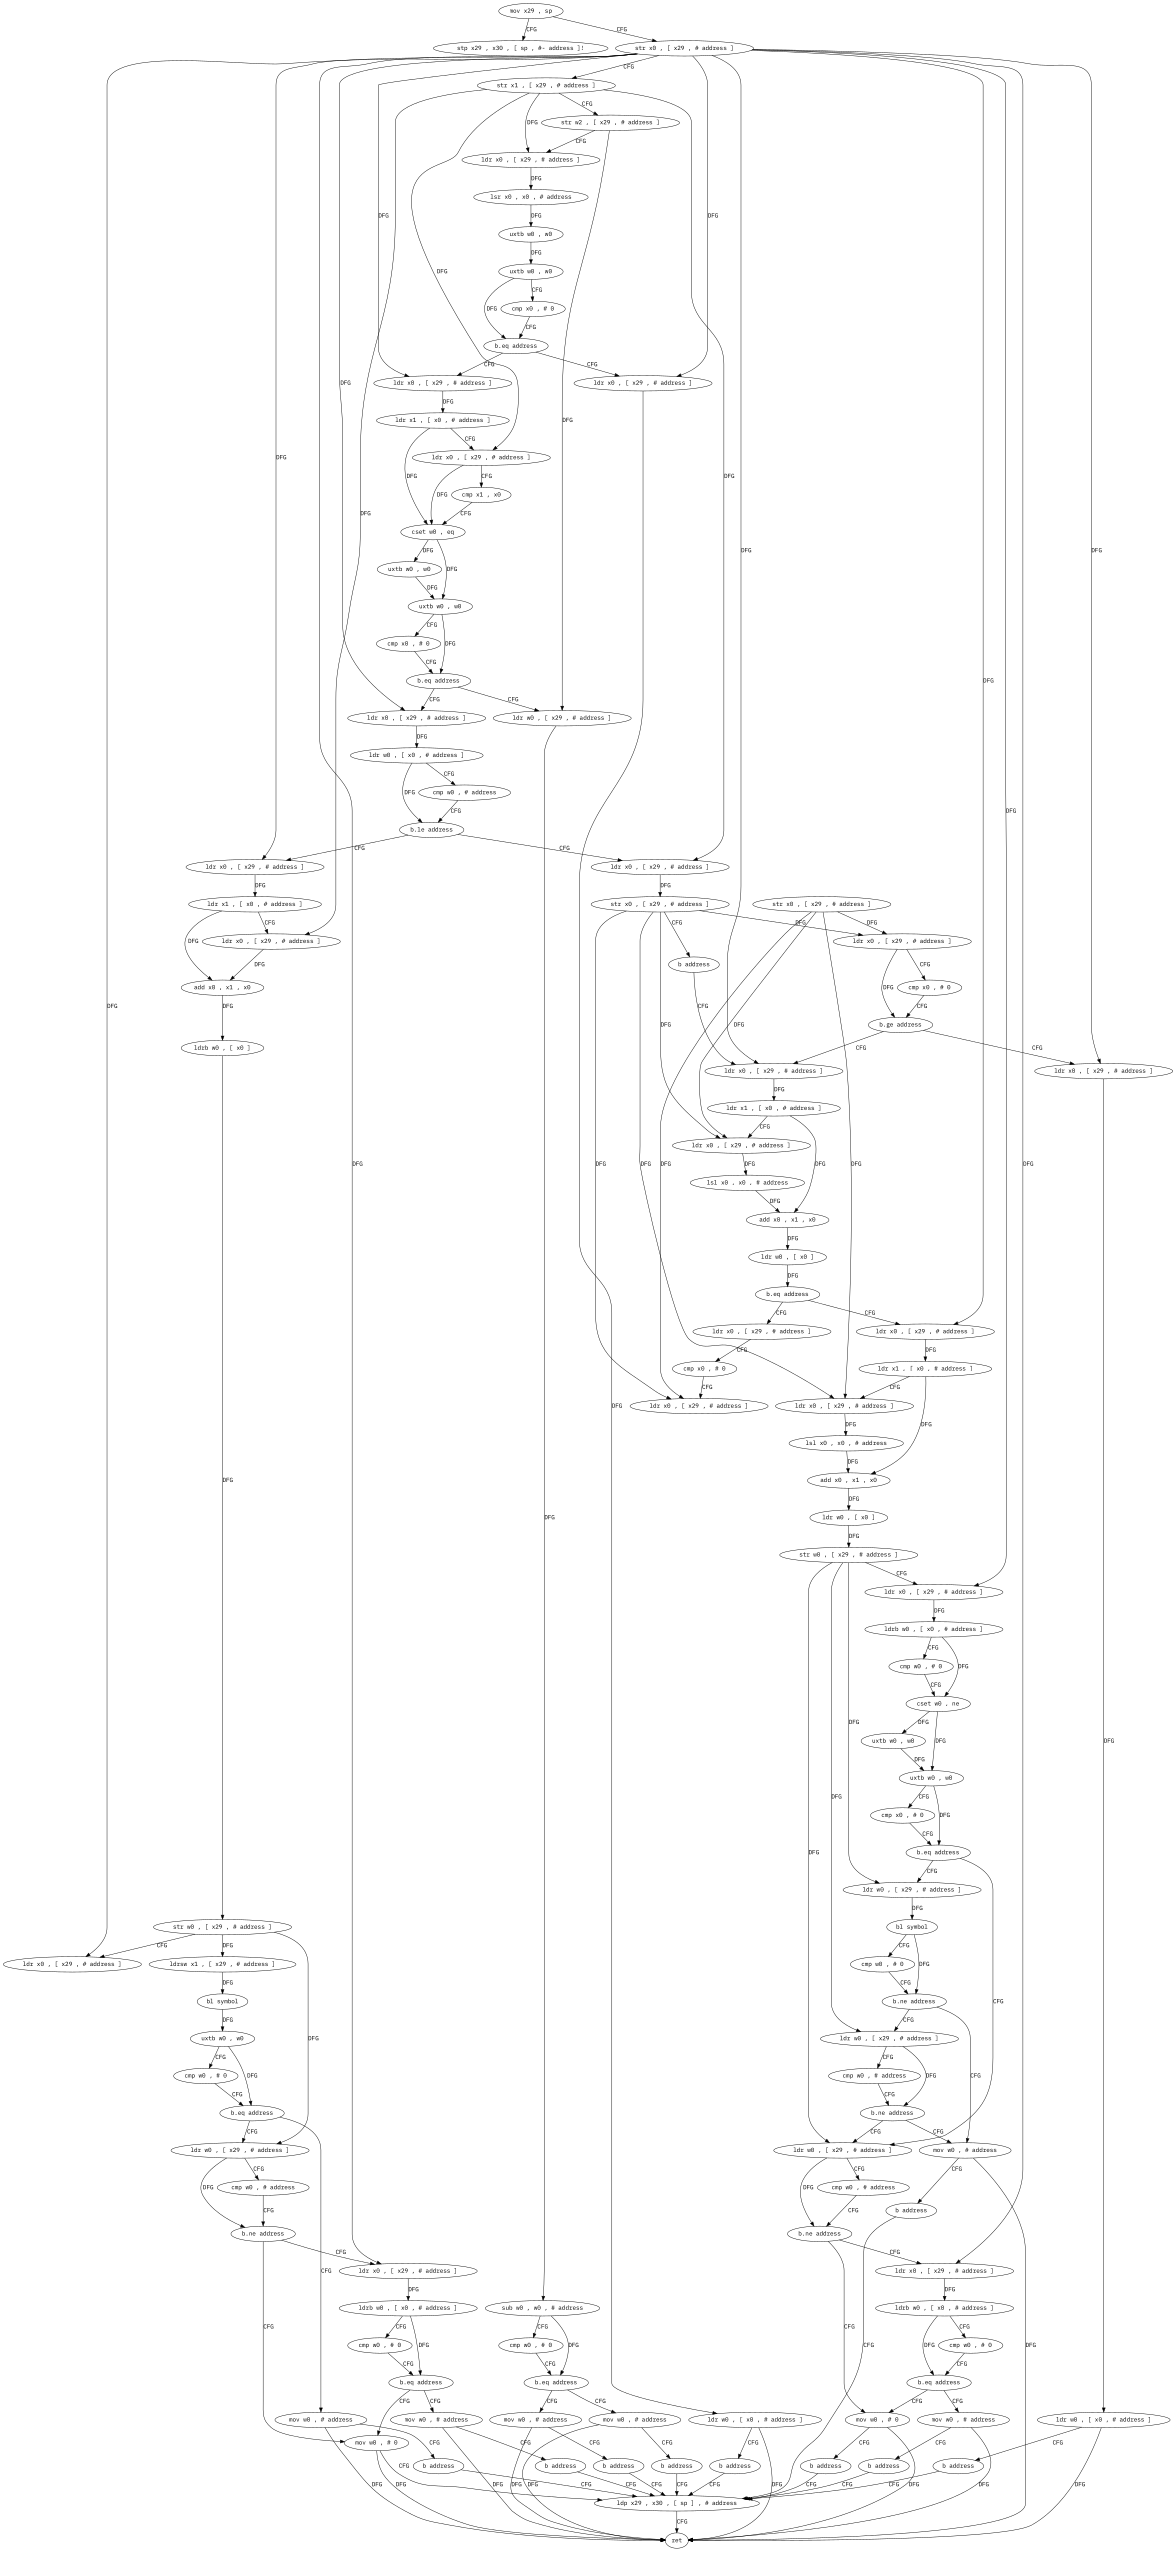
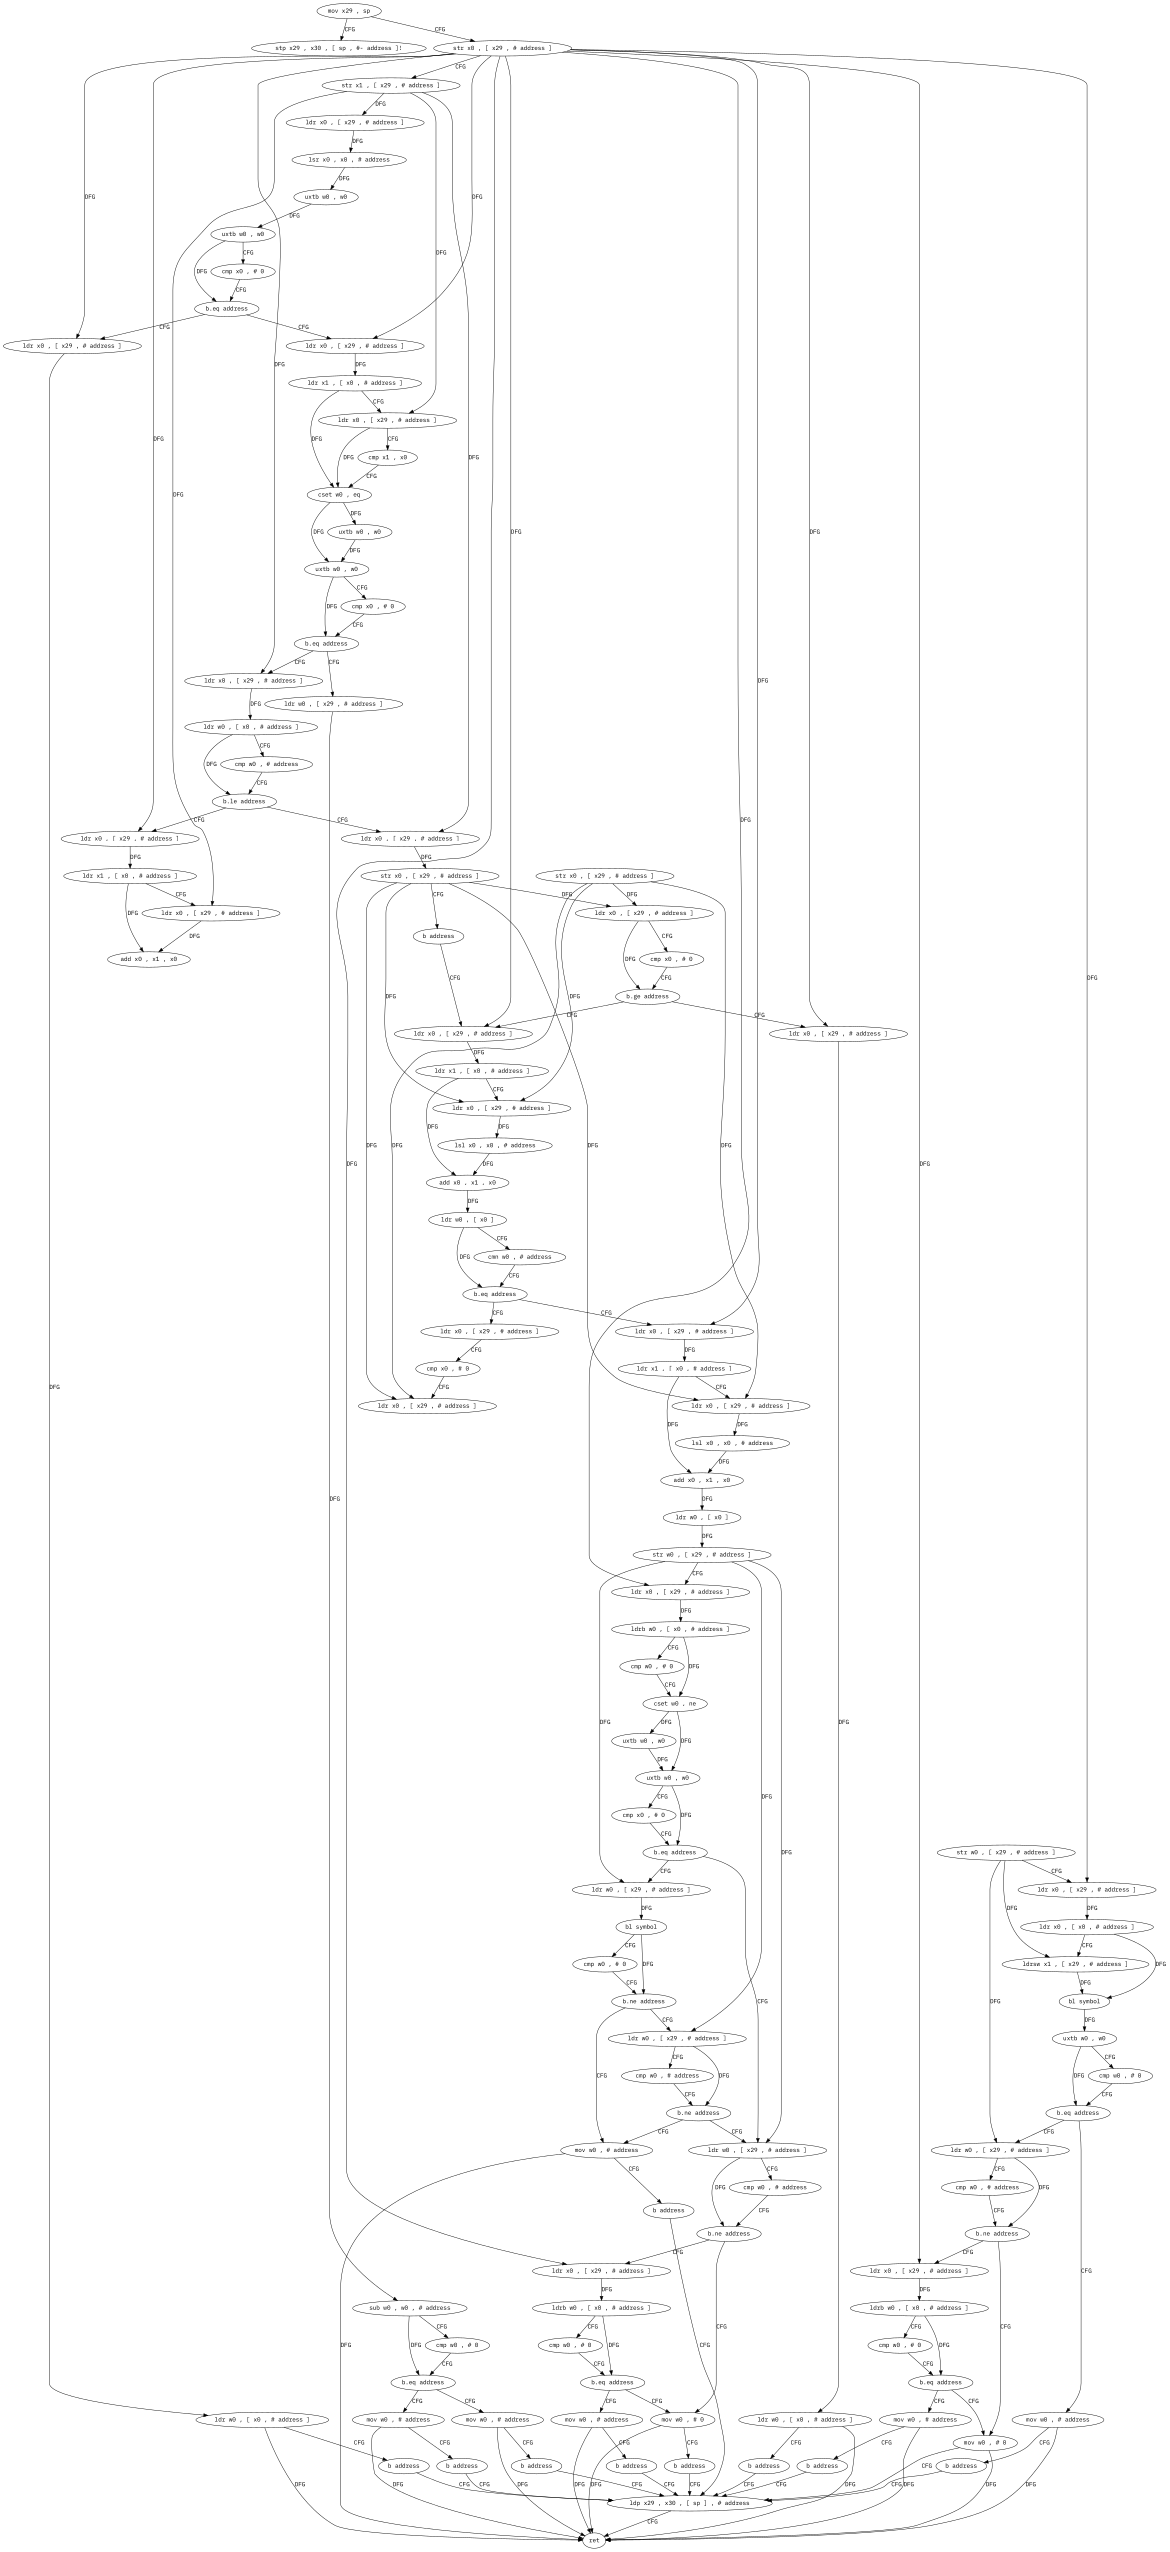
(611, 123) -> none
(223, 1048) -> none
none -> (520, 1257)
none -> (1087, 1927)
